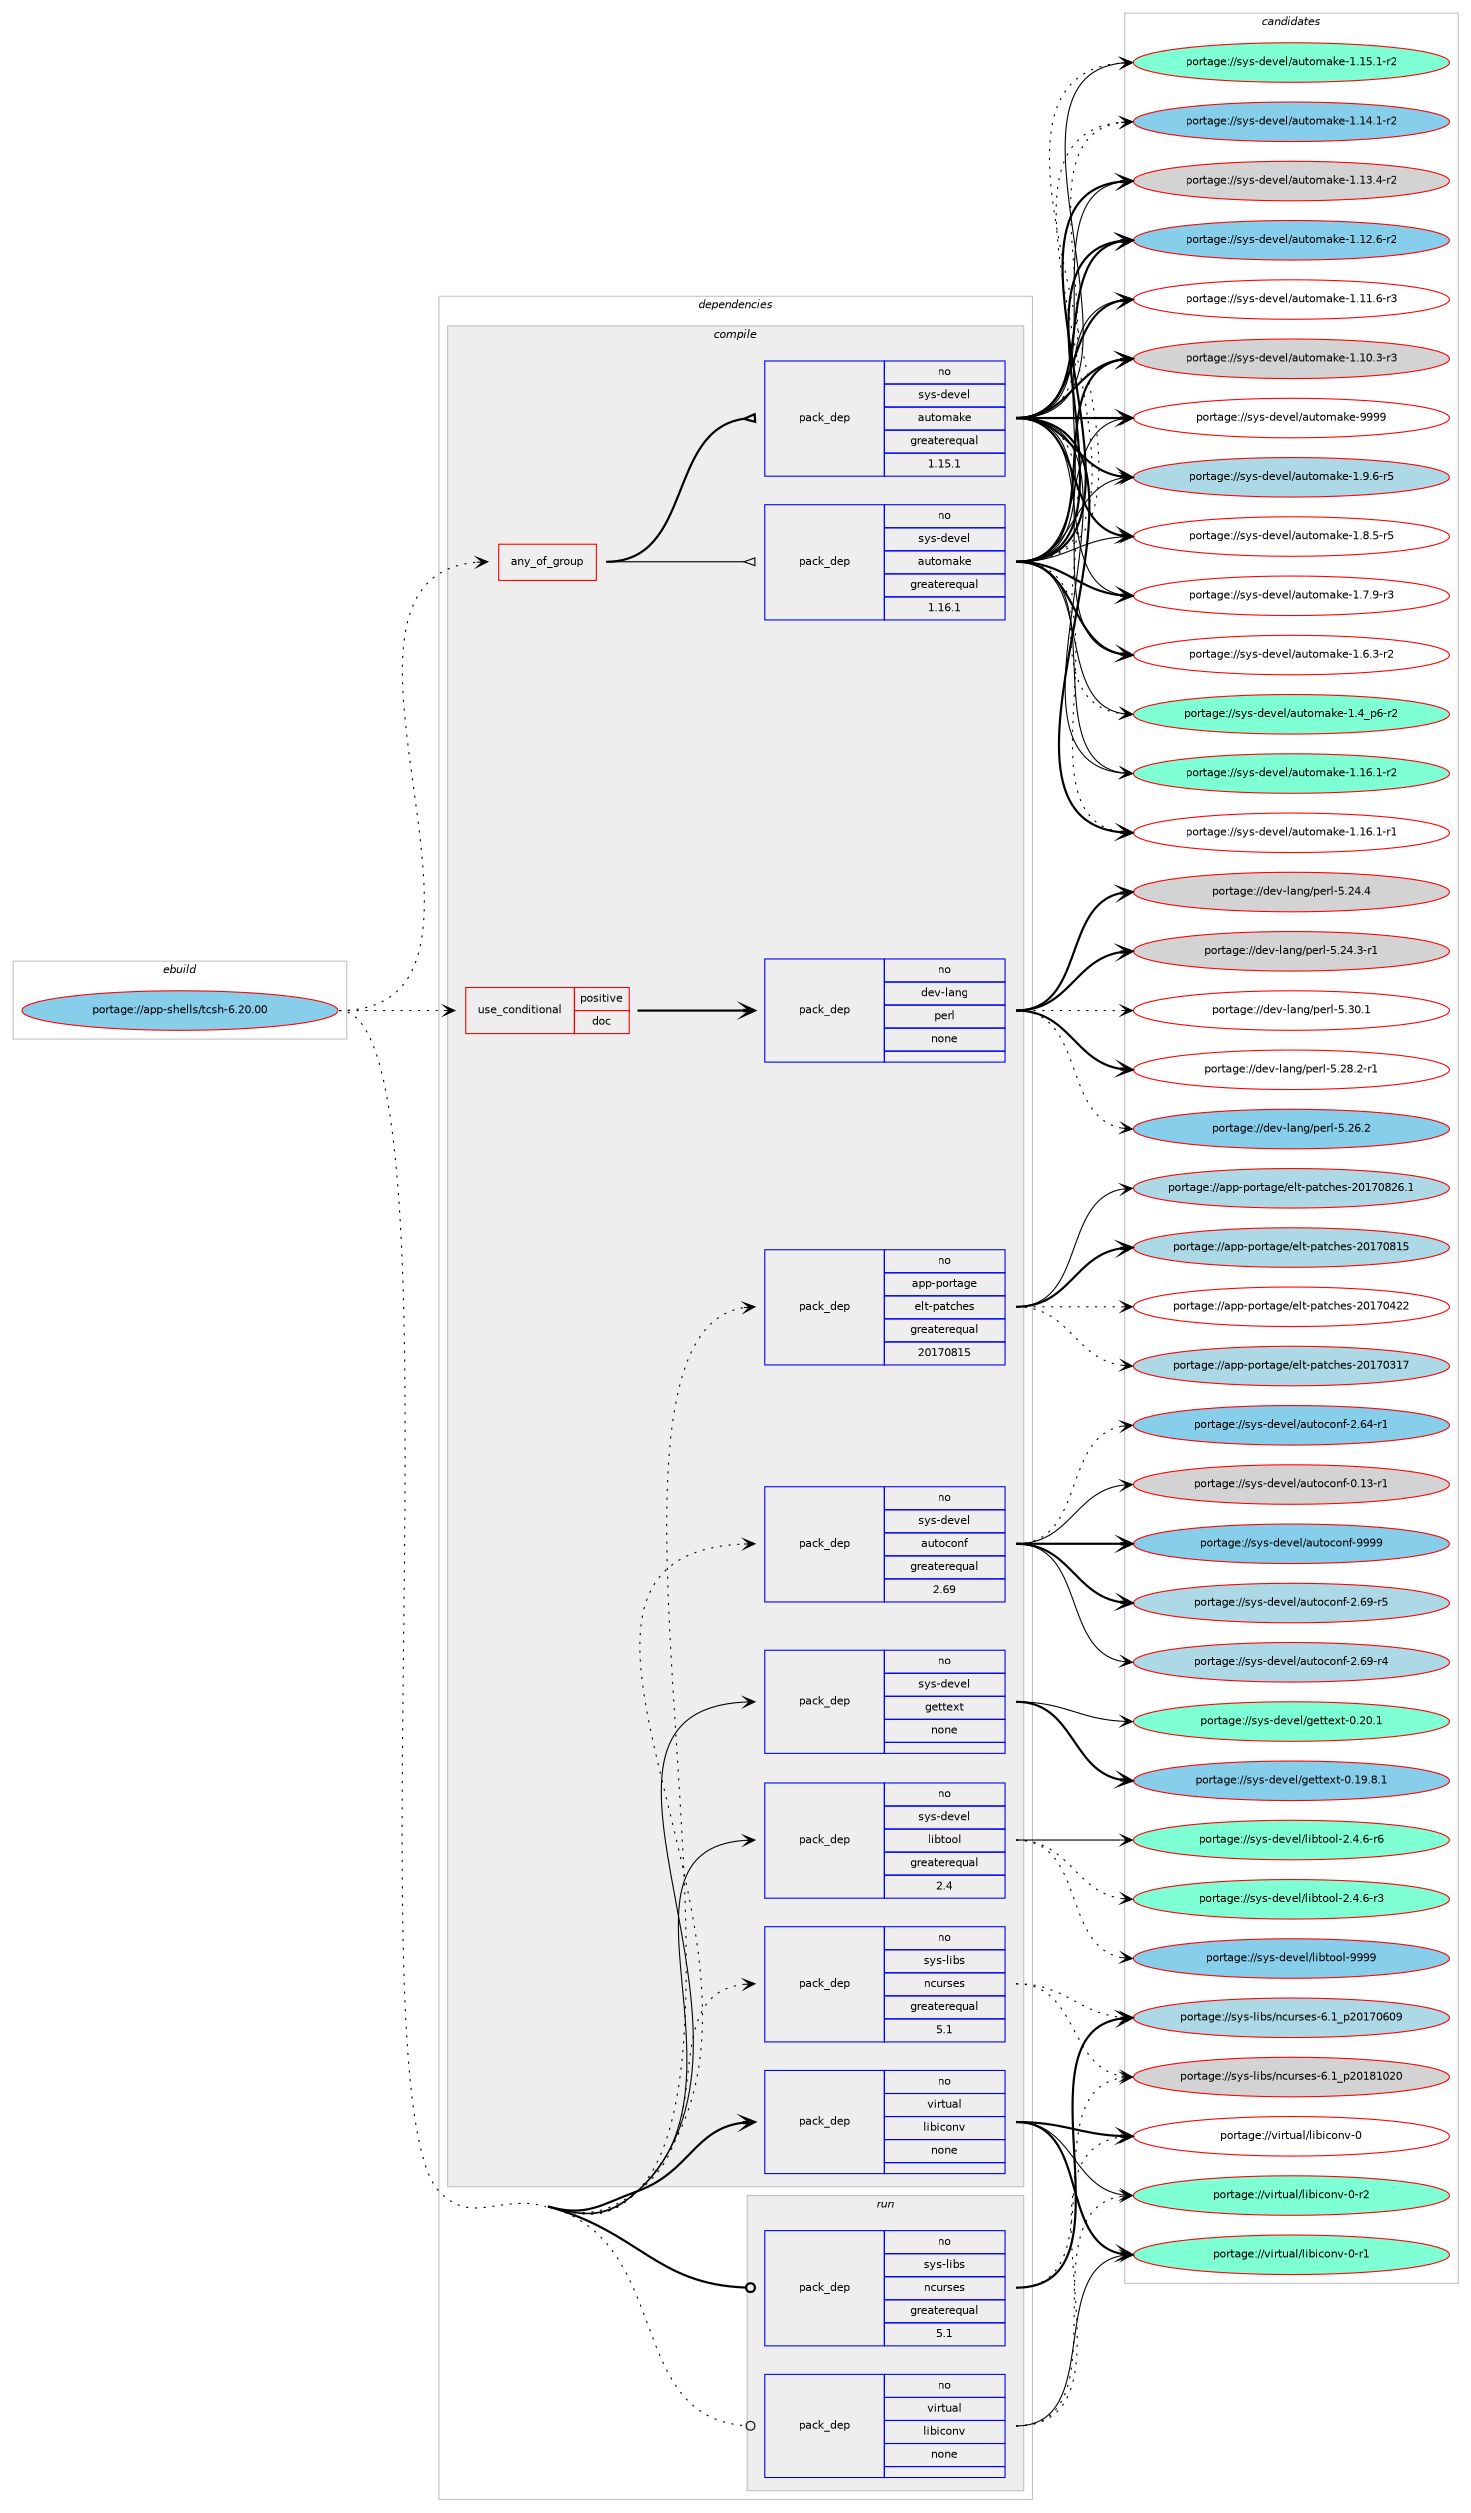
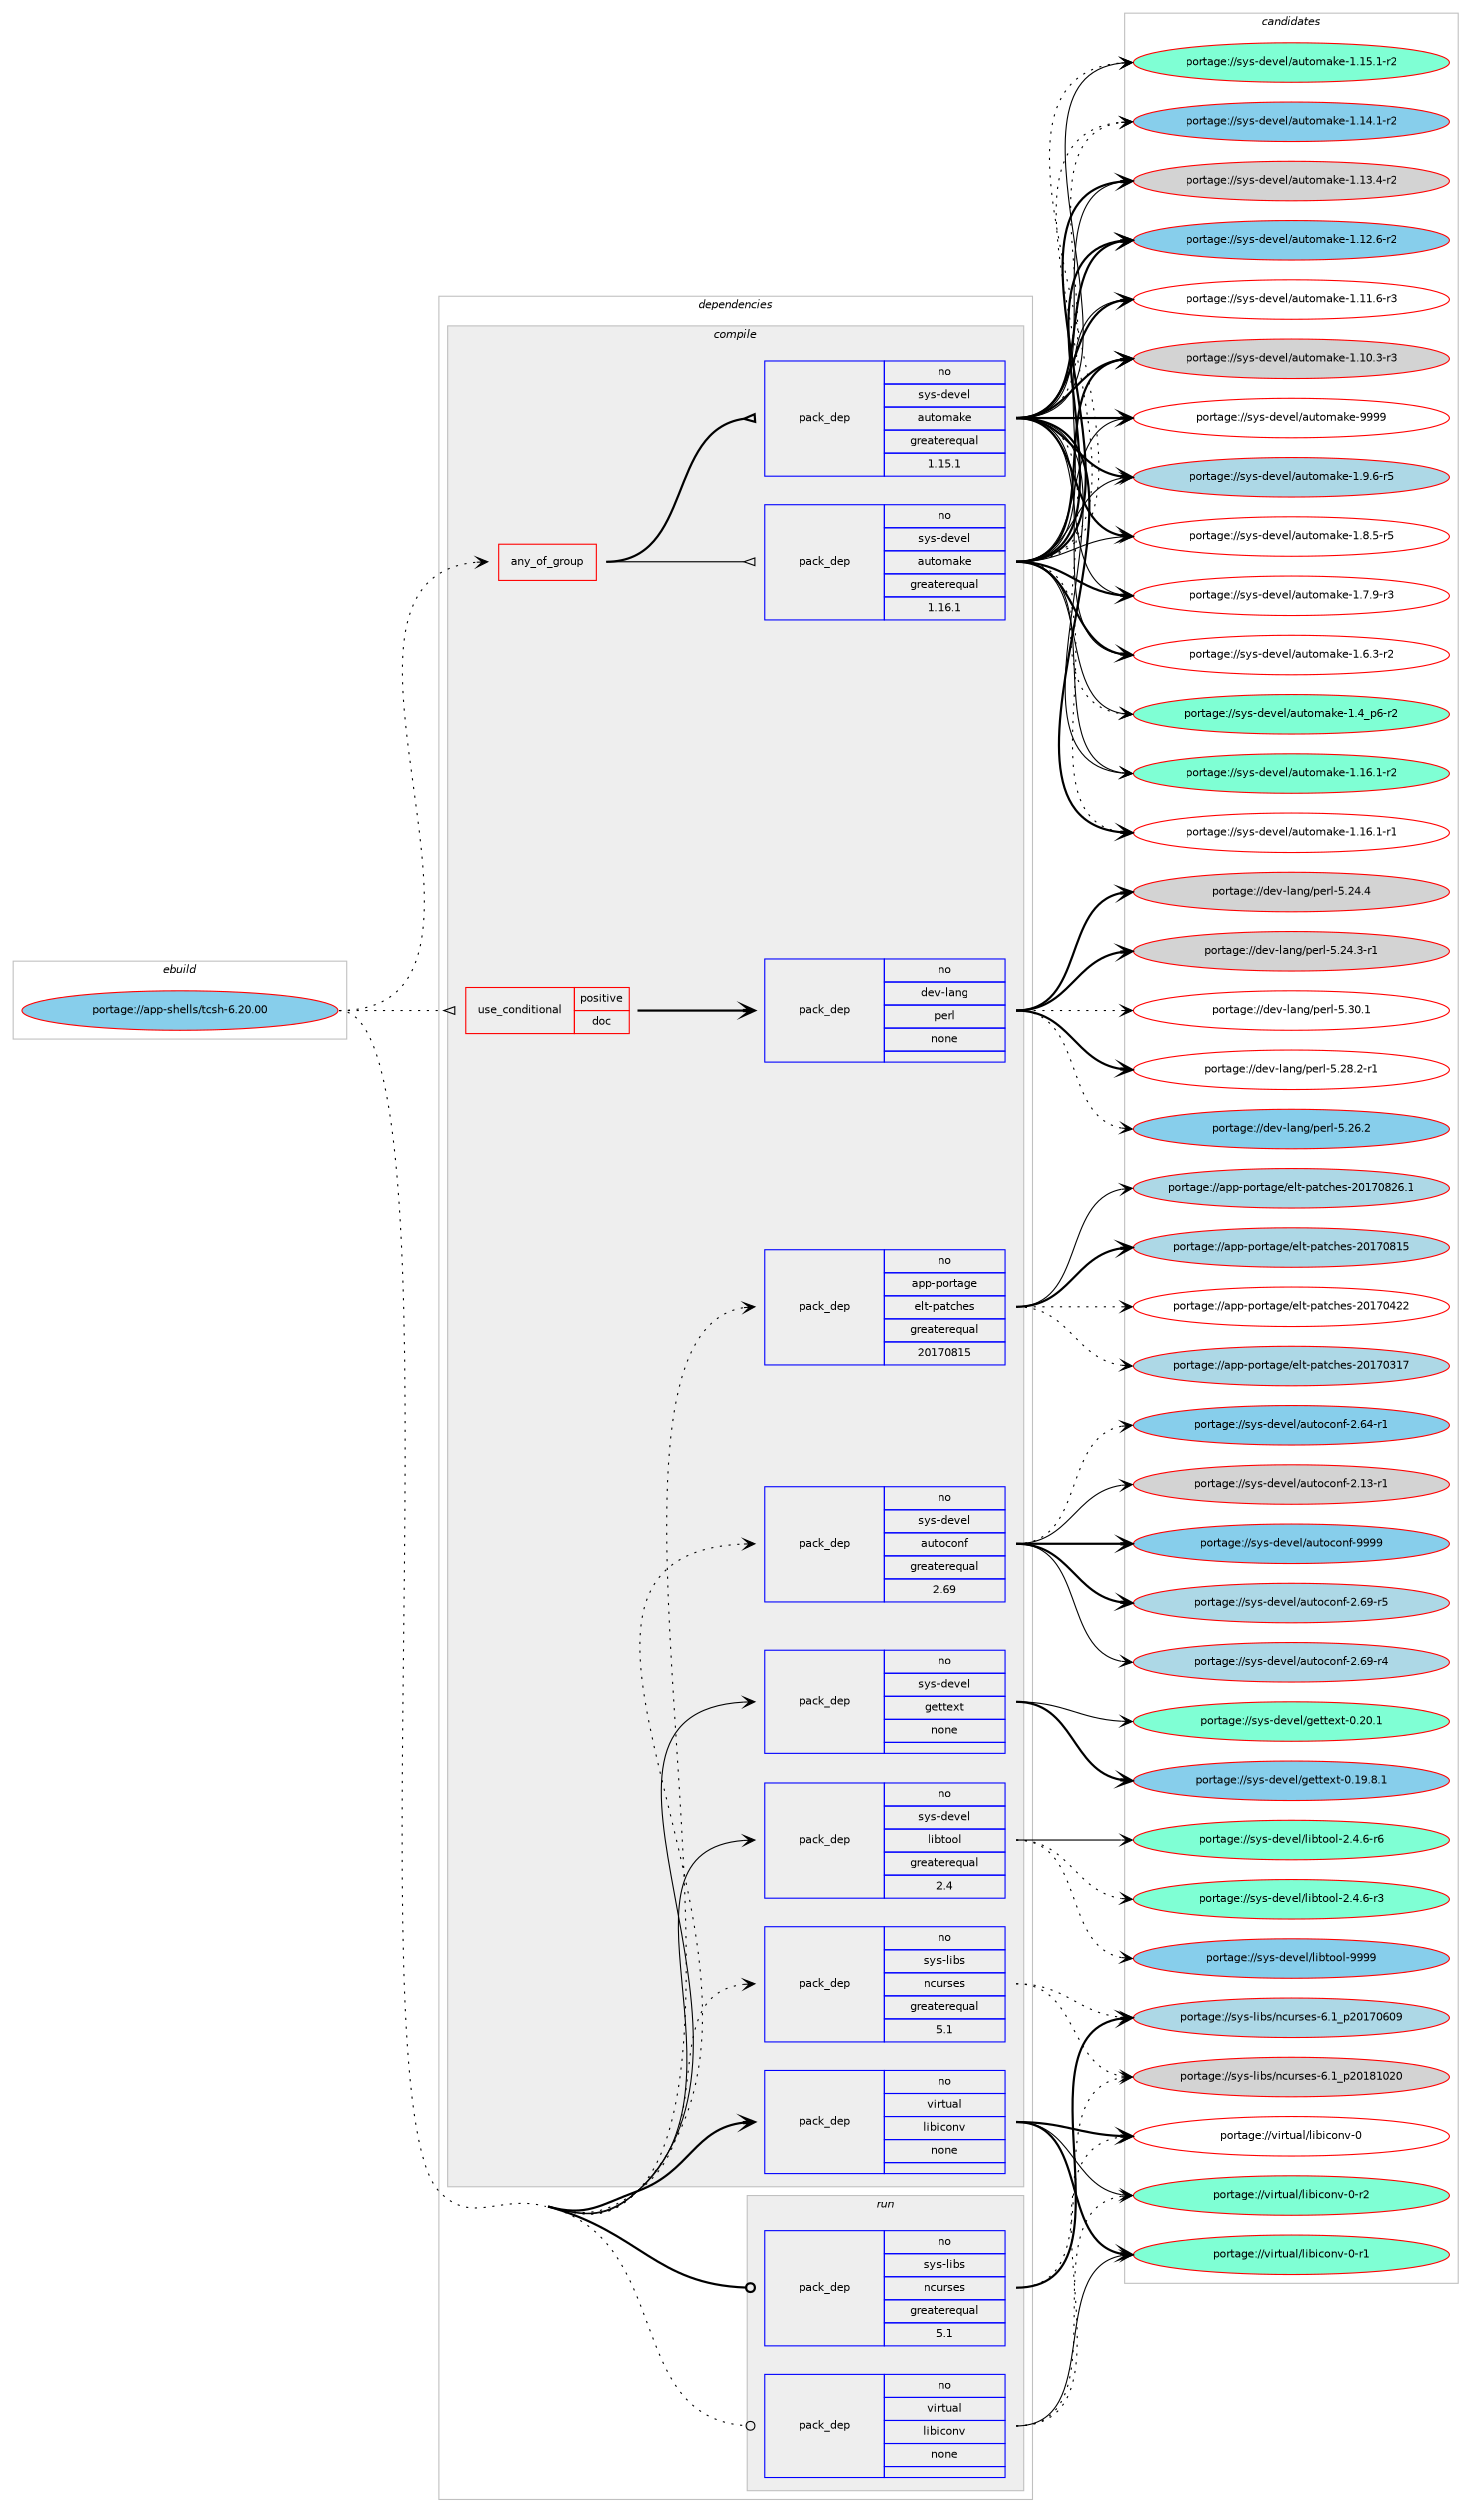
(391, 1011) -> (391, 1011)
(1291, 1485) -> (1291, 1485)
